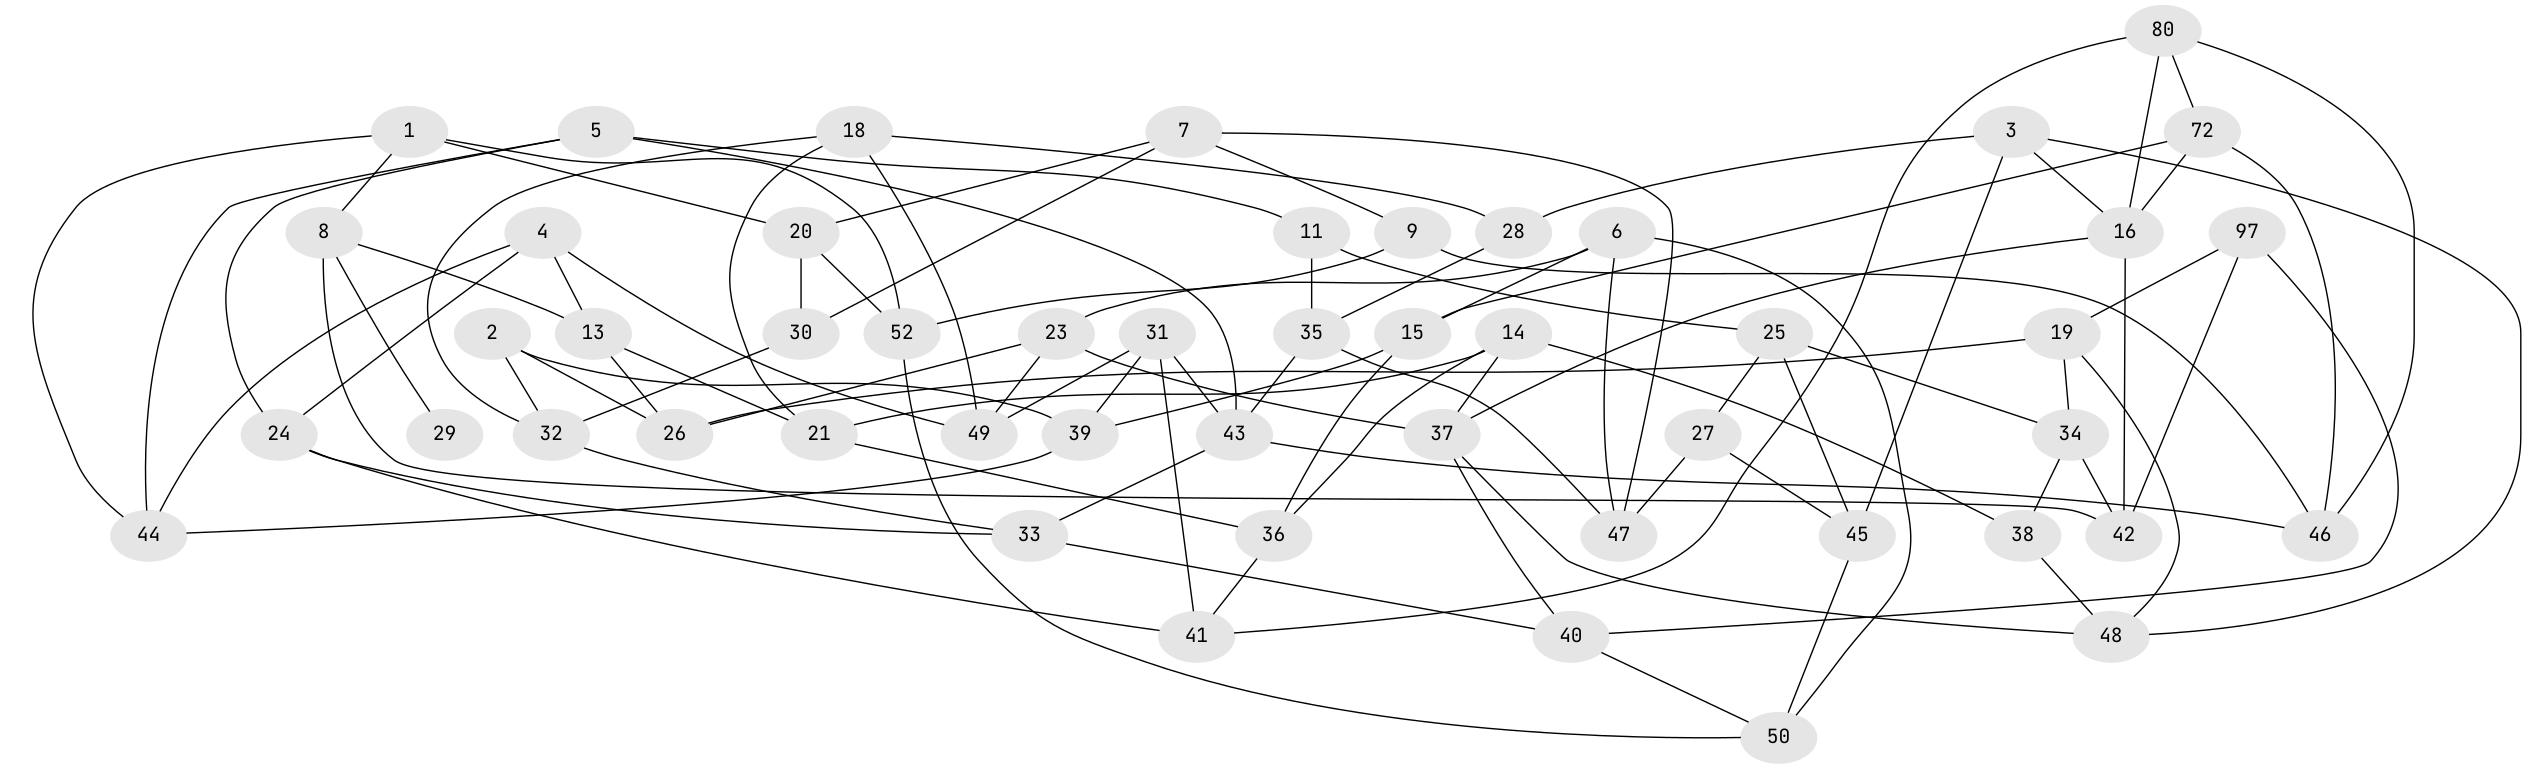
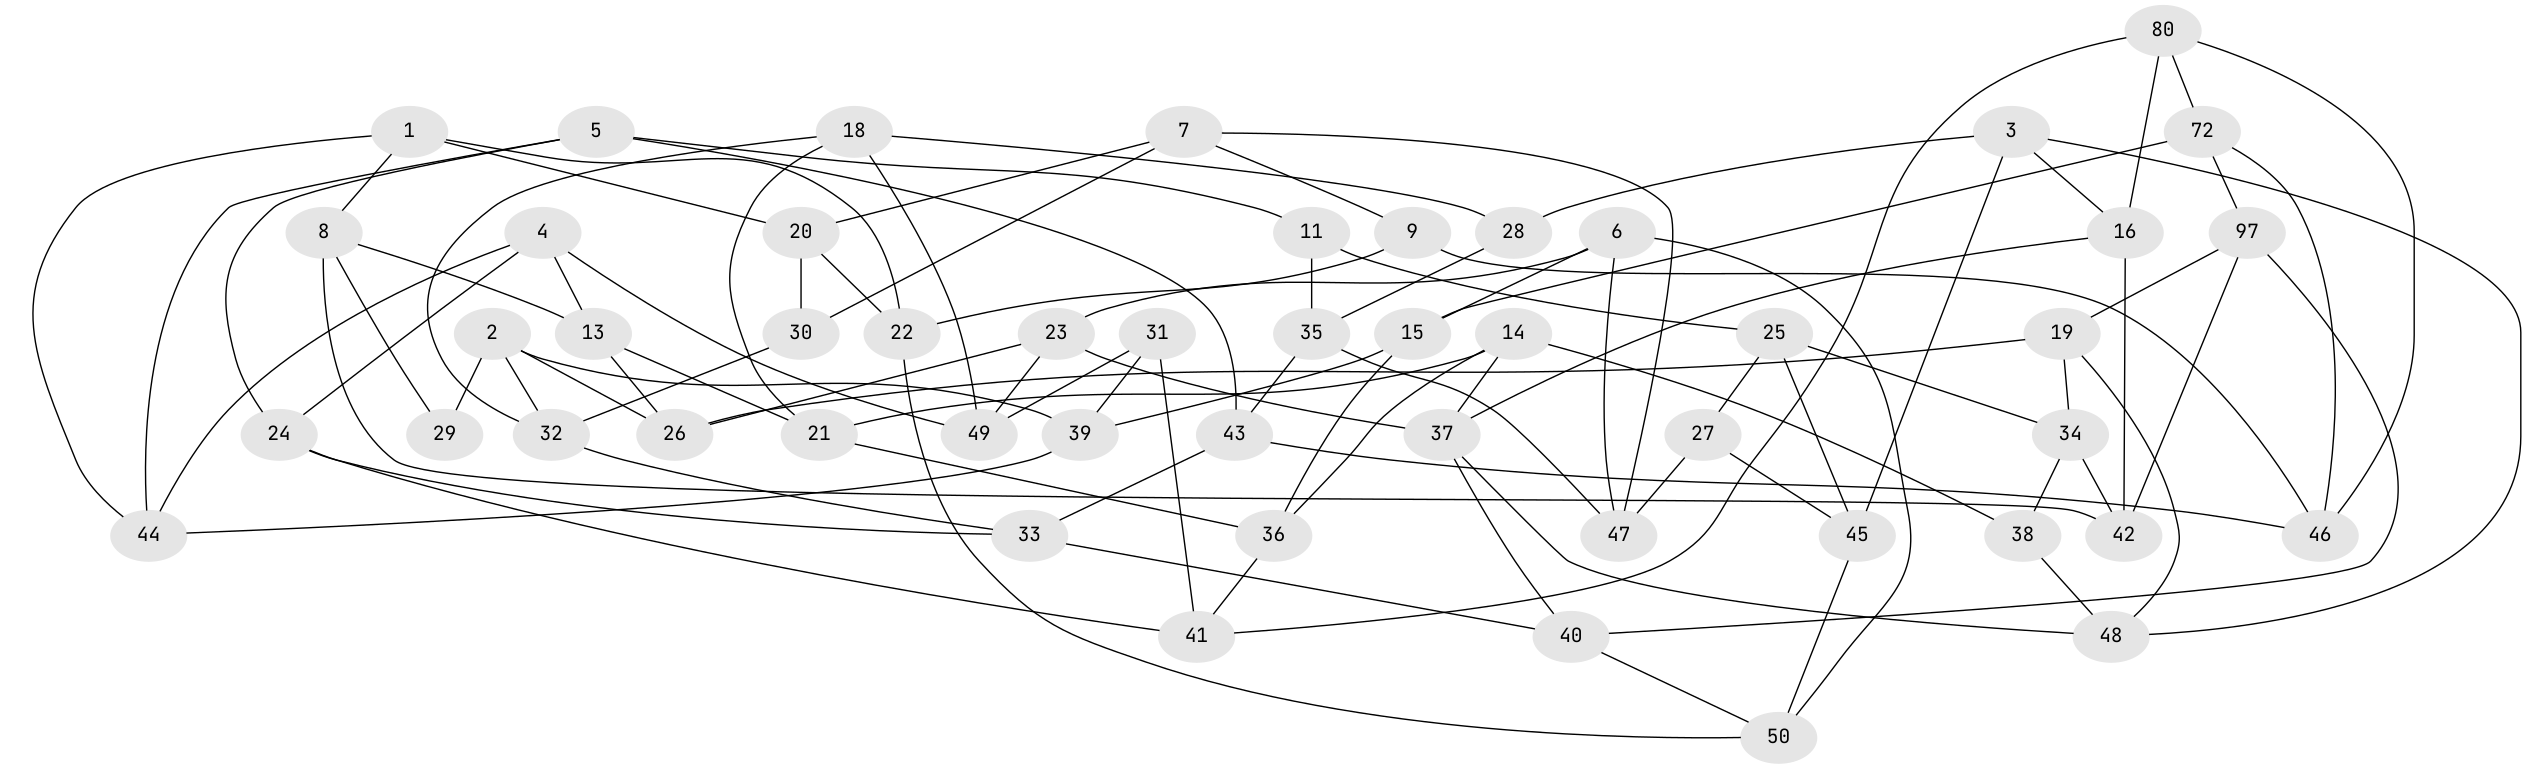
(2164, 182) -> (2227, 186)
(902, 334) -> (902, 334)
none -> (471, 380)
(1196, 384) -> none
